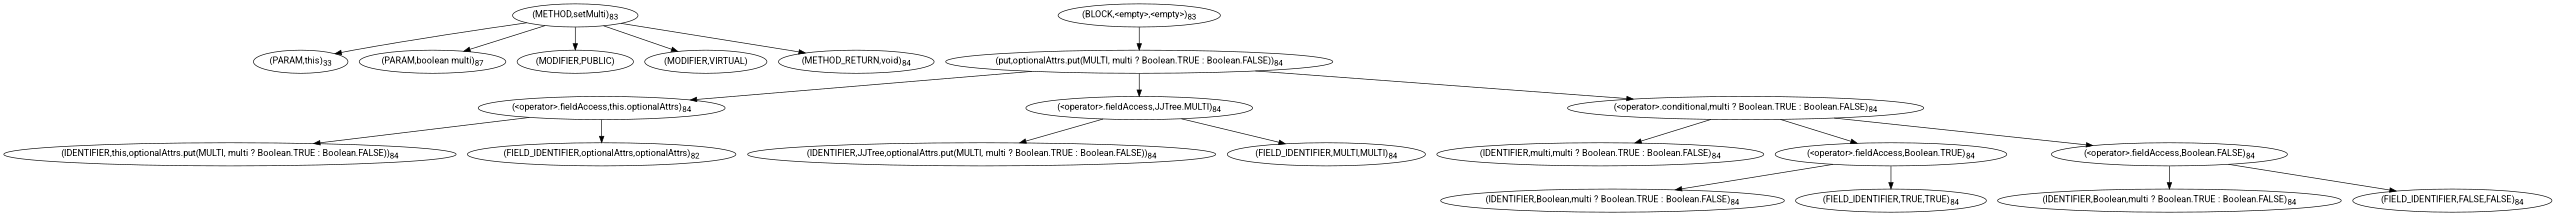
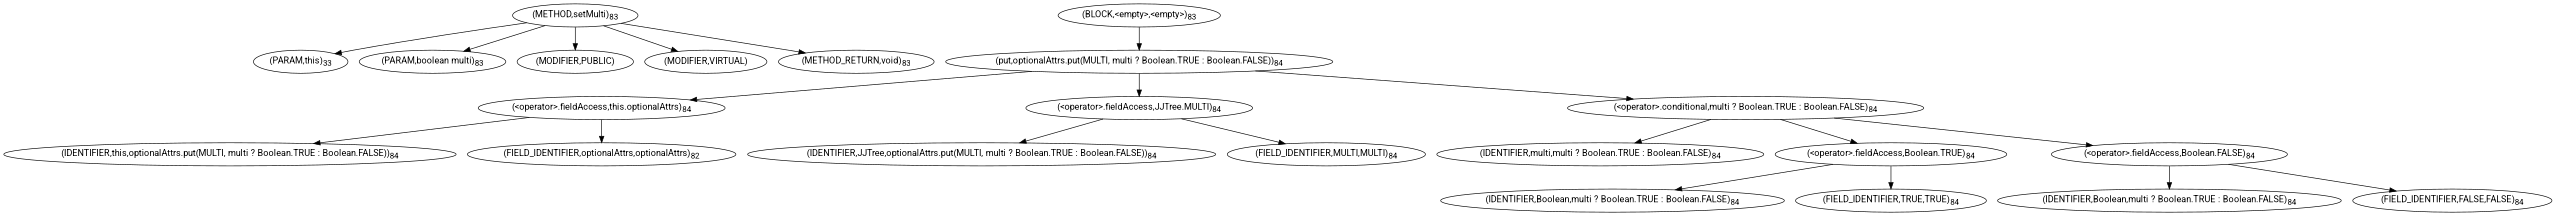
(479, 61) -> (479, 61)
(906, 61) -> (906, 61)
